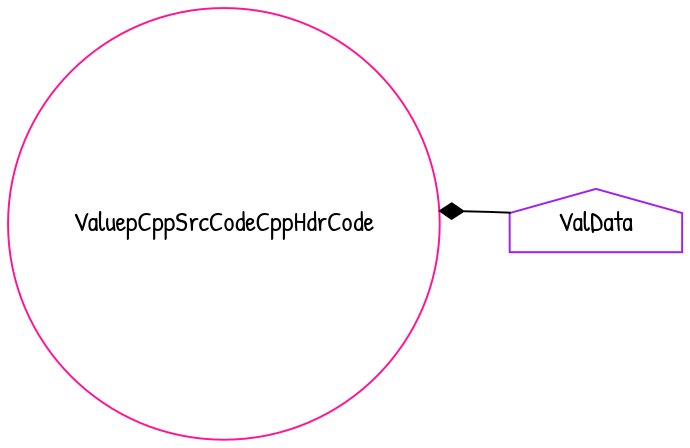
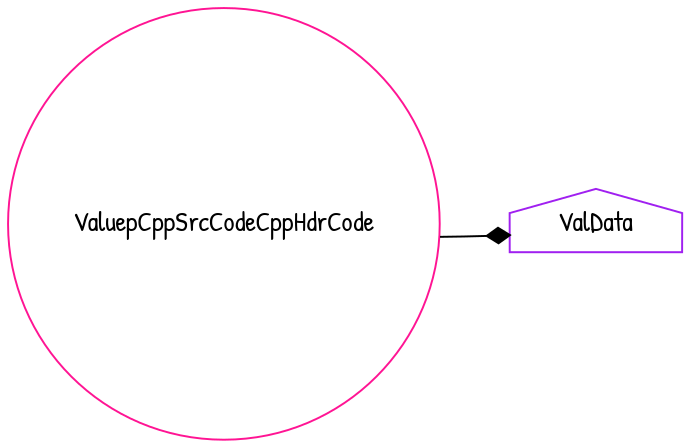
(487, 212) -> (463, 237)
